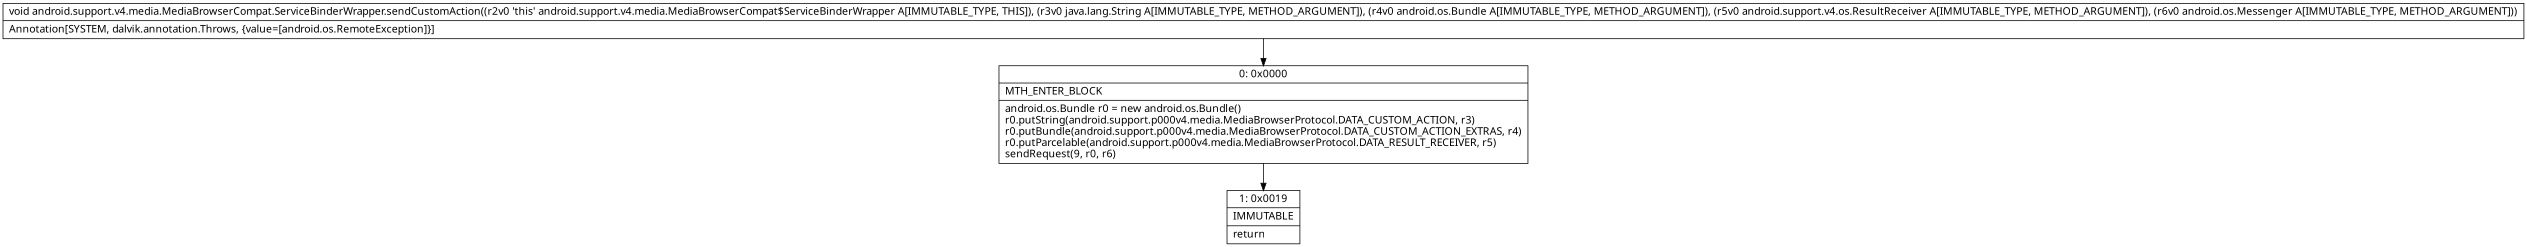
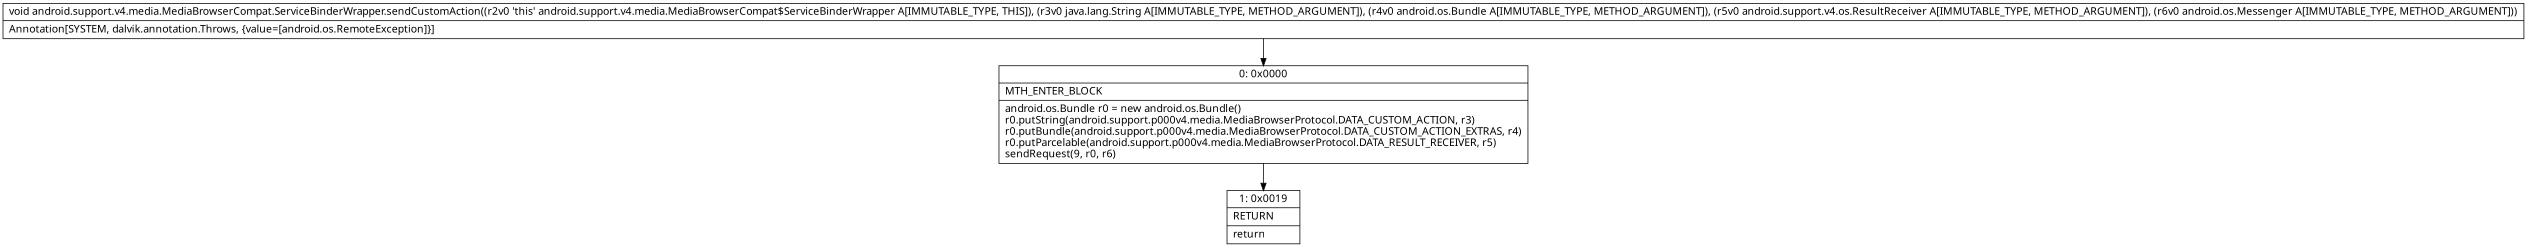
(1263, 216) -> (1254, 216)
